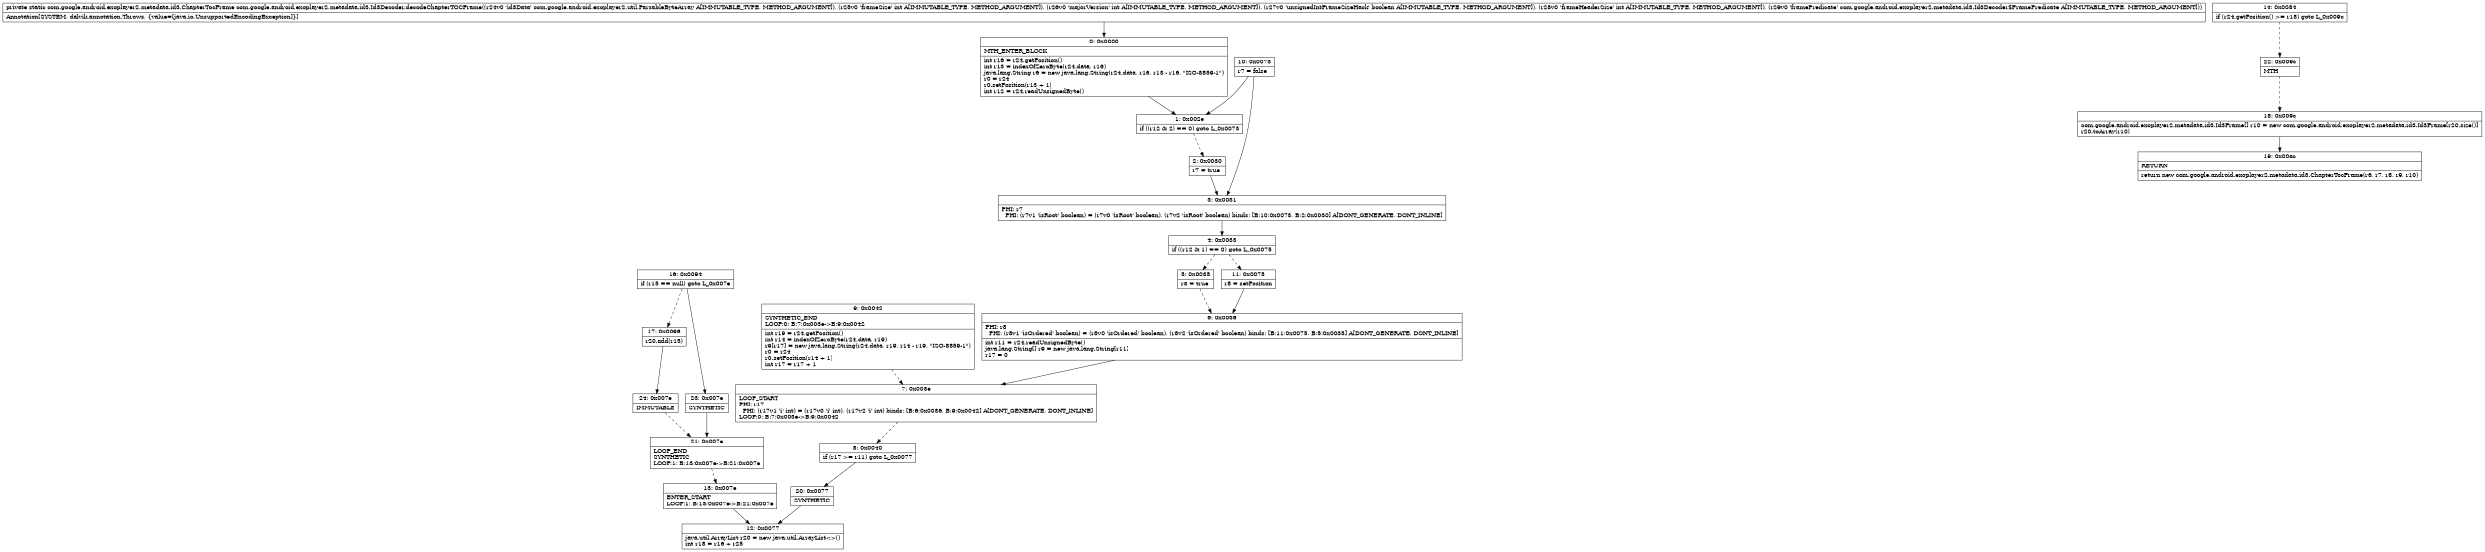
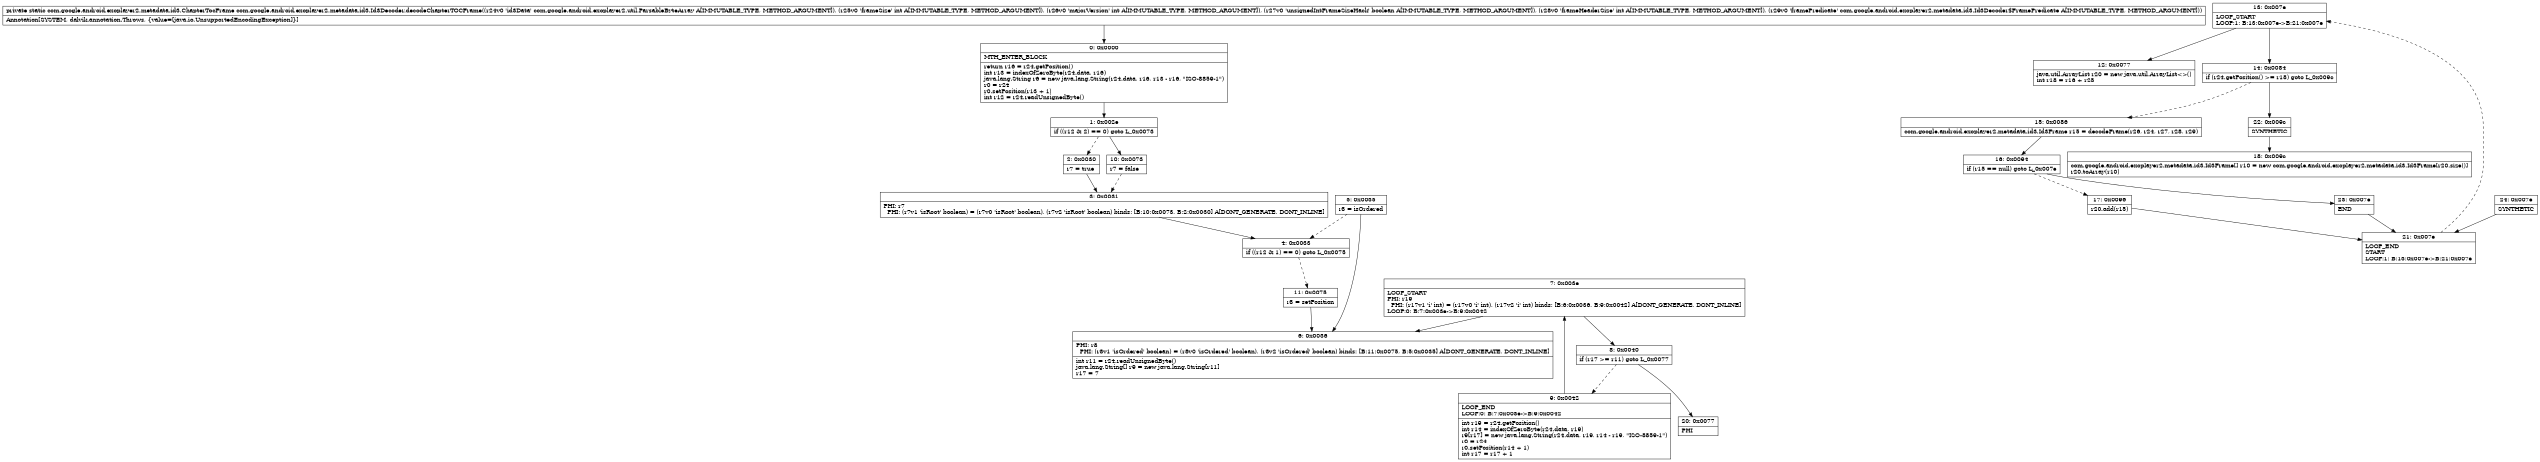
(2280, 38) -> (2270, 98)
none -> (2270, 44)
(1023, 61) -> (1029, 67)
(2271, 71) -> (2270, 132)
(2280, 92) -> (2270, 142)
(1231, 97) -> (1114, 144)
none -> (2051, 127)
(1247, 135) -> (1117, 181)
(2280, 166) -> none
(1210, 261) -> (1330, 225)
(1195, 284) -> (1361, 209)
(1205, 299) -> (1355, 273)
(791, 318) -> (1478, 408)
(997, 355) -> (1087, 373)
(660, 368) -> (2245, 224)
(1060, 372) -> (1451, 323)
(896, 375) -> (1564, 357)
none -> (1605, 377)
(753, 405) -> (1401, 299)
(656, 408) -> (2516, 209)
(707, 408) -> (2345, 209)
(676, 423) -> (2477, 223)
(889, 431) -> (1598, 330)
(672, 457) -> (2375, 253)
(689, 498) -> (2236, 17)
(812, 501) -> (1687, 431)
(791, 513) -> none
